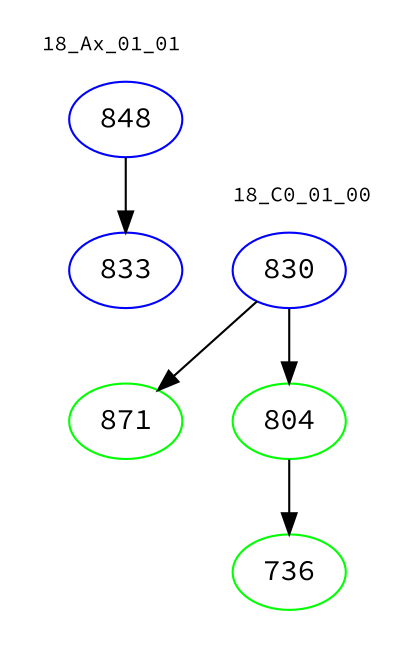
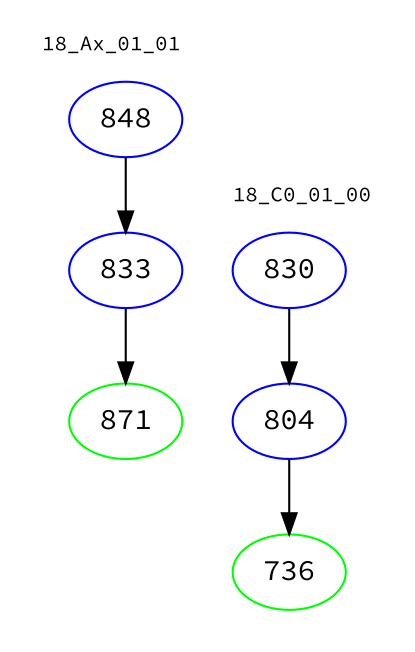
(230, 326) -> (126, 336)
(289, 421) -> (289, 421)
